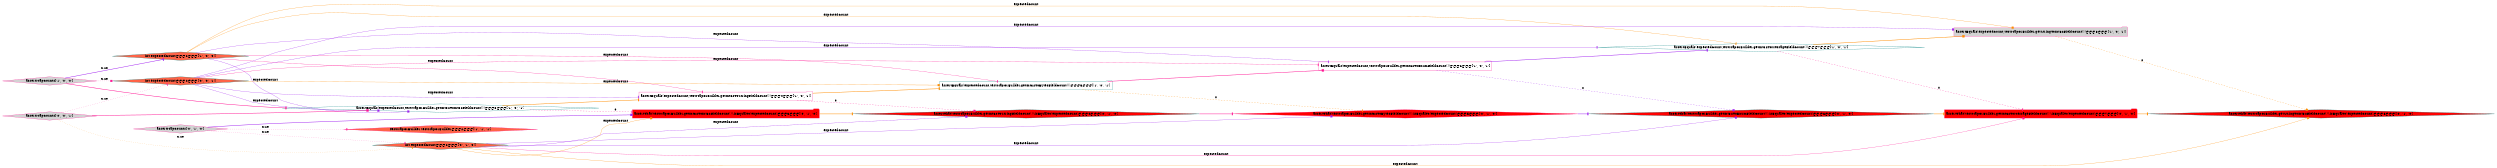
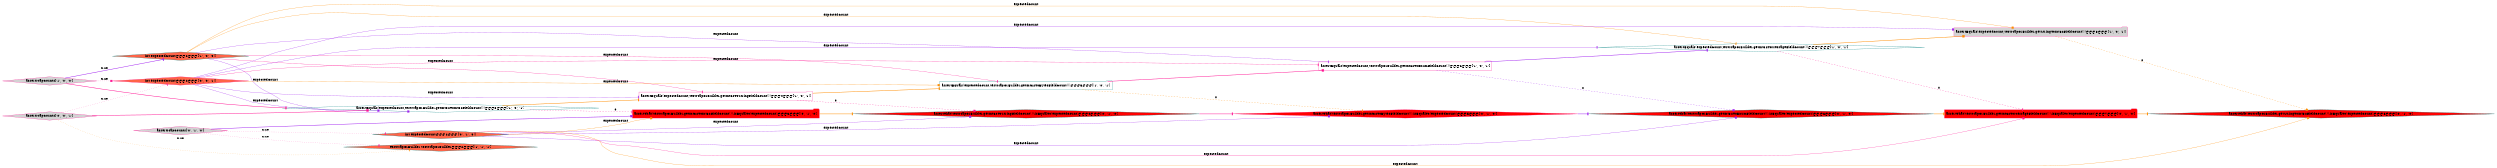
(181, 81) -> (181, 81)
(441, 129) -> (441, 147)
(232, 151) -> (230, 154)
